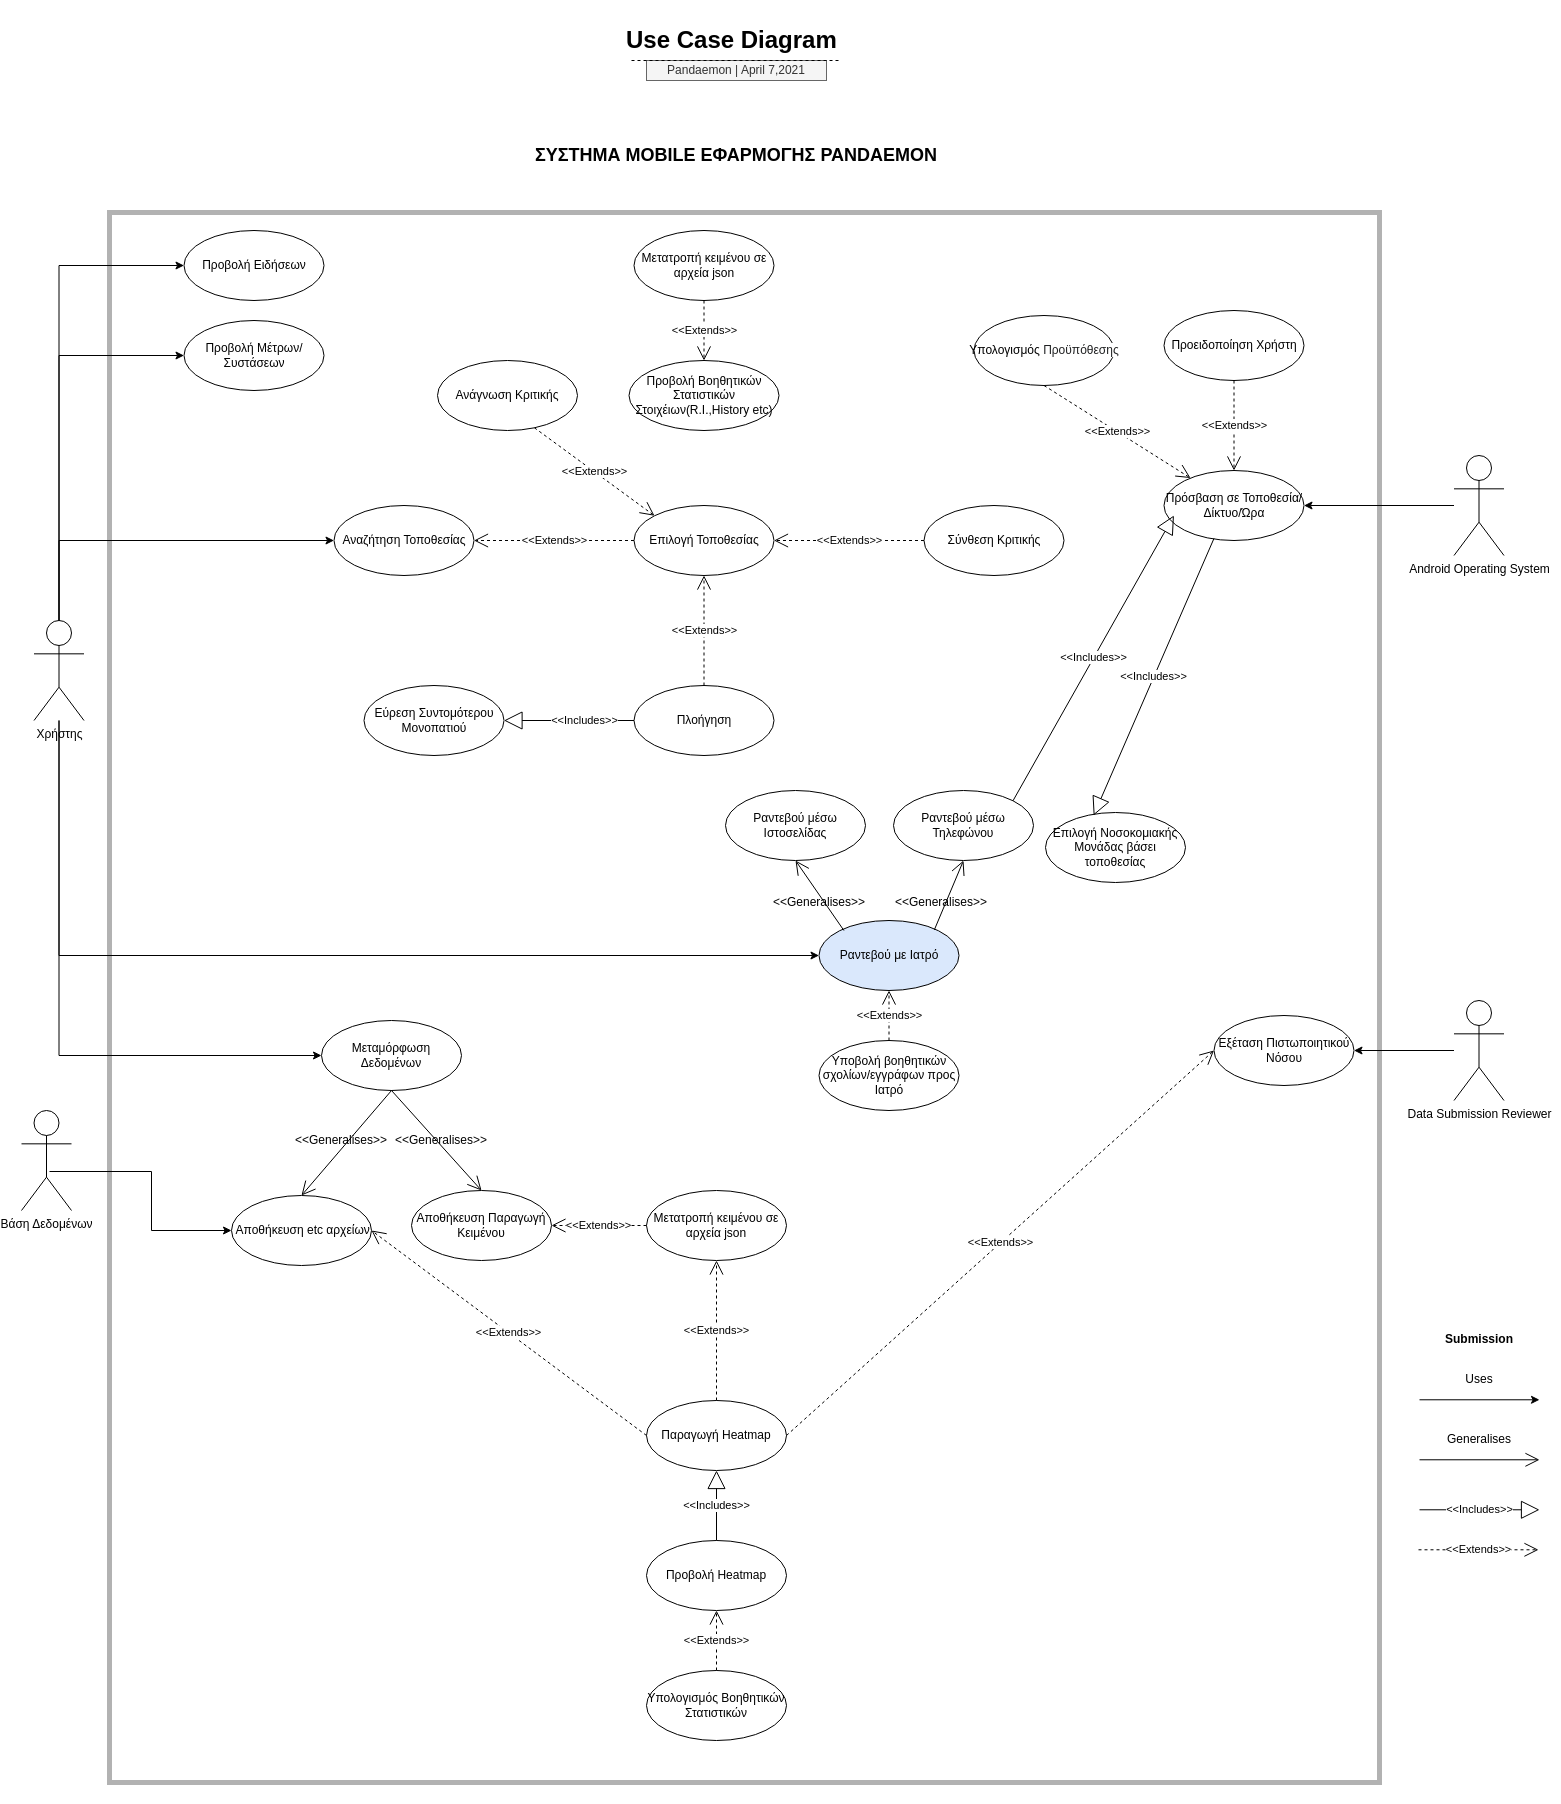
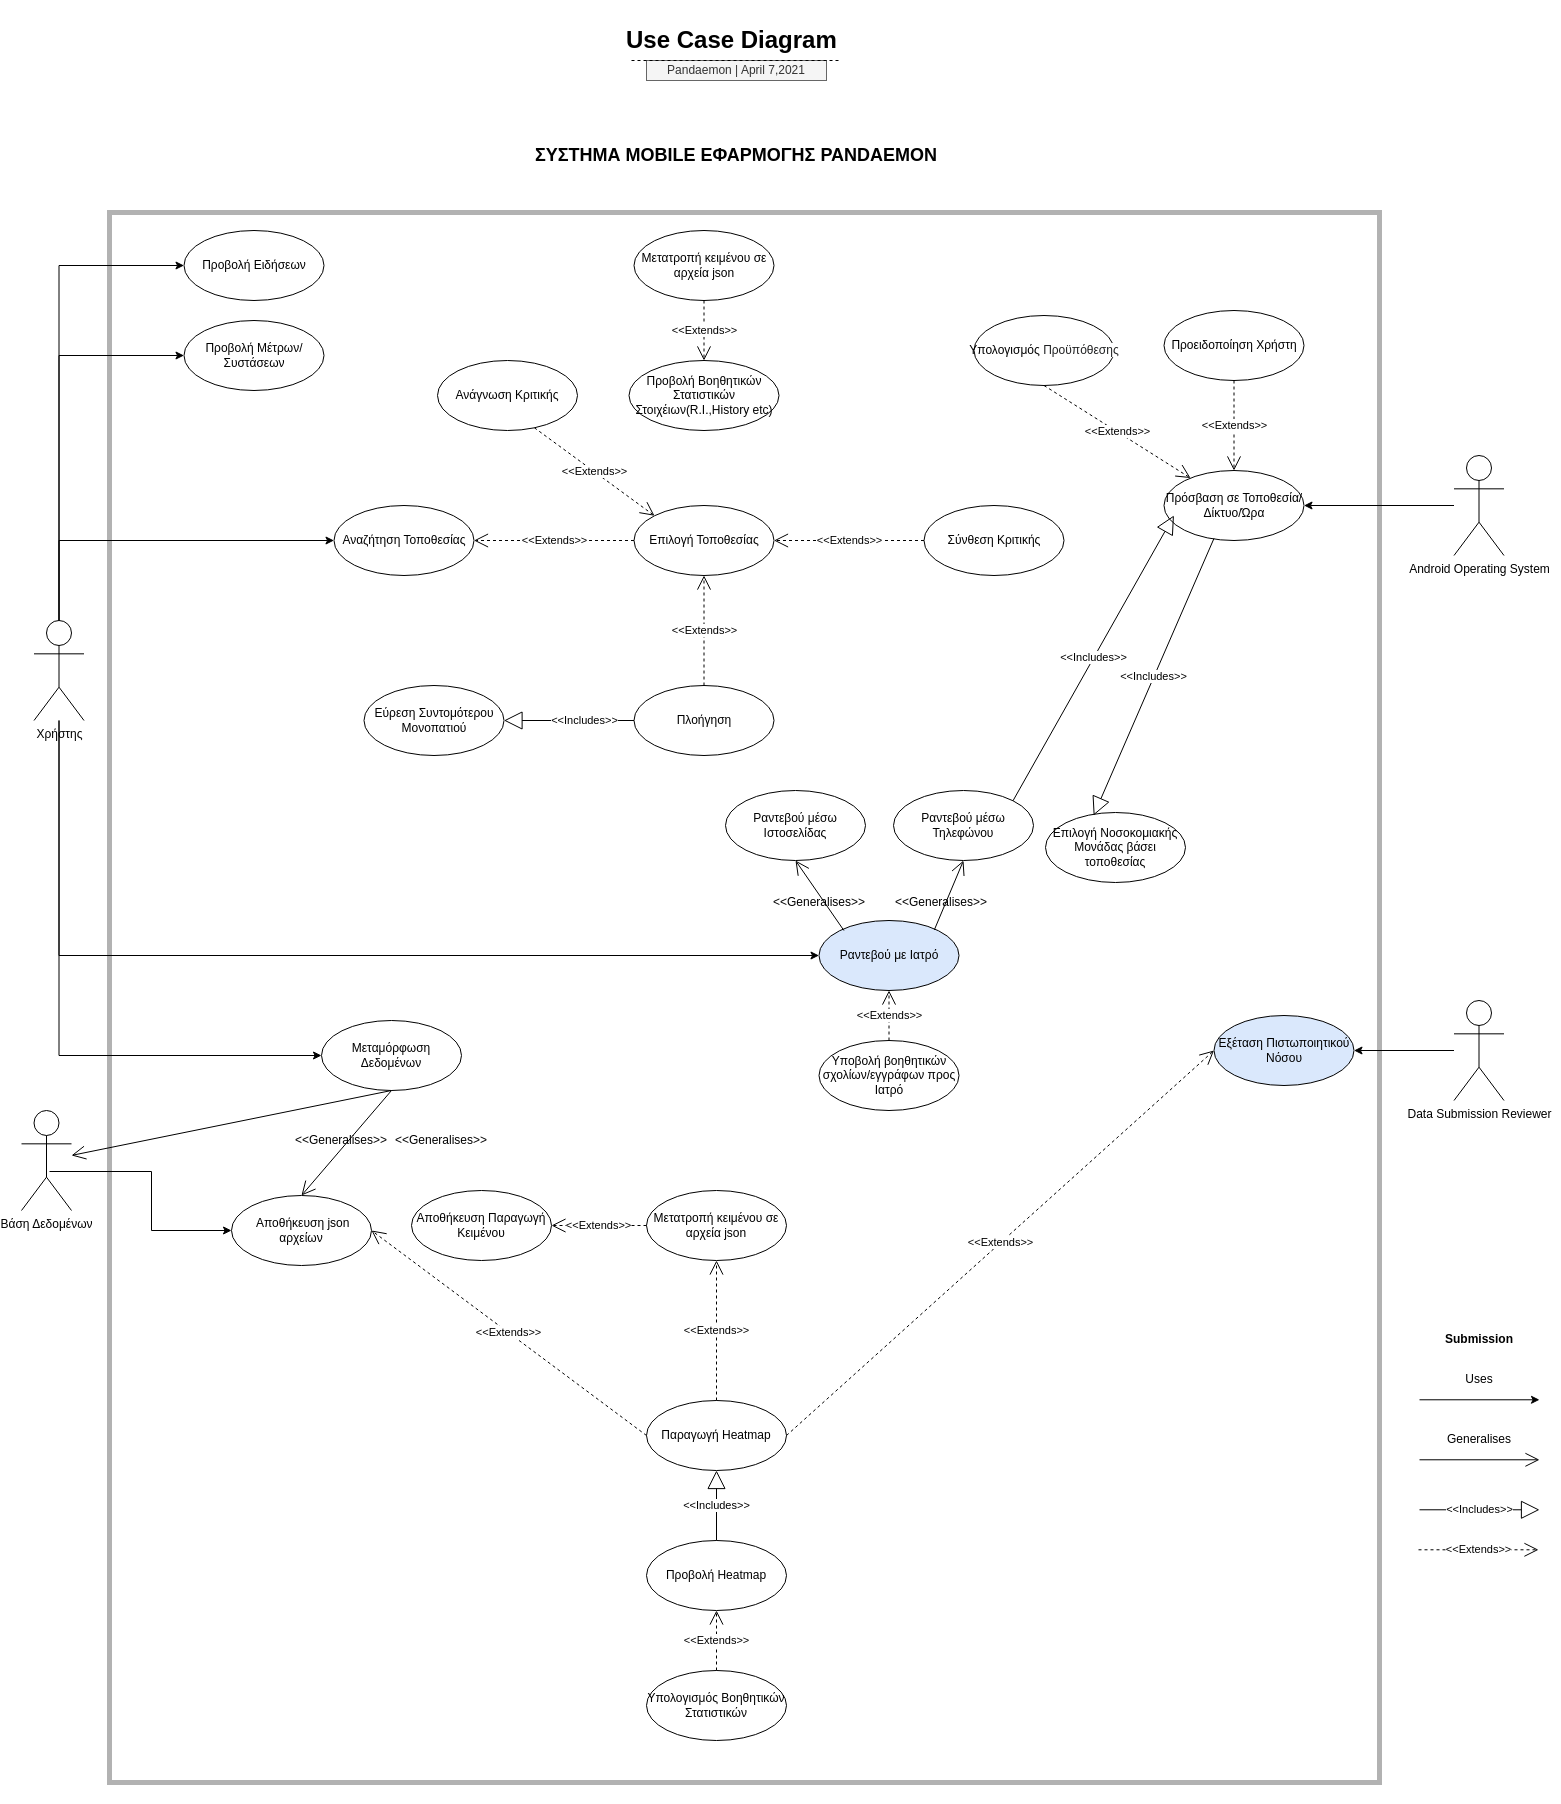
(1284, 1051) -> (1284, 1051)
(436, 1140) -> (233, 1123)
(302, 1231) -> (302, 1231)
